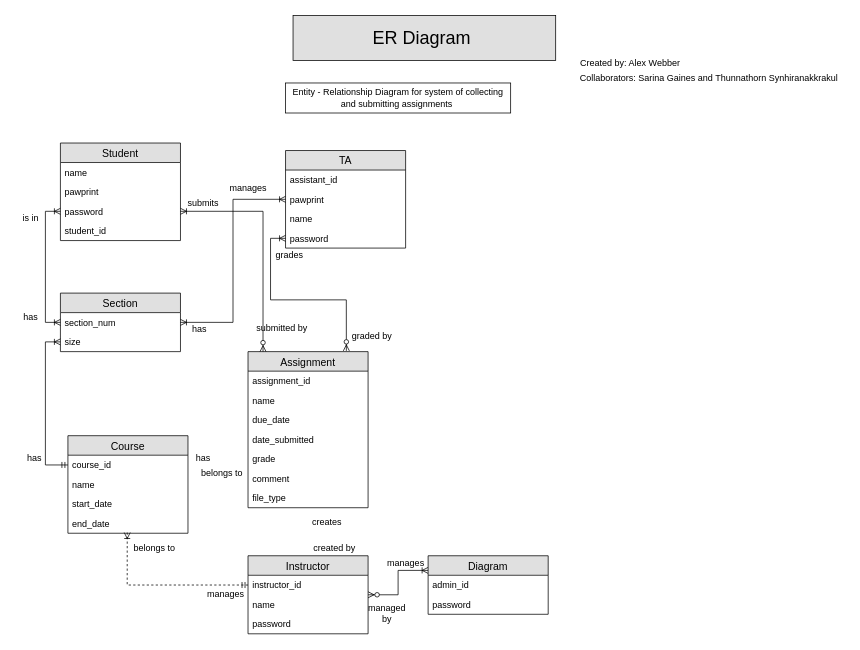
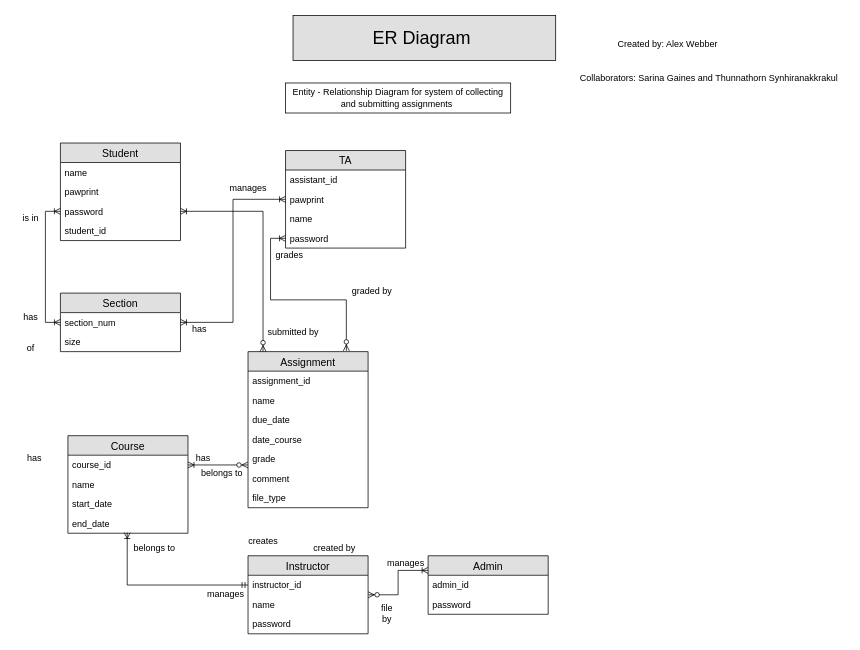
(630, 63) -> (667, 45)
(203, 203) -> none
(282, 328) -> (293, 332)
(372, 336) -> (372, 291)
none -> (30, 348)
(45, 397) -> none
(286, 440) -> (280, 440)
none -> (241, 465)
(327, 522) -> (263, 541)
(488, 566) -> (488, 566)
(159, 585) -> (159, 585)
(387, 613) -> (387, 613)
